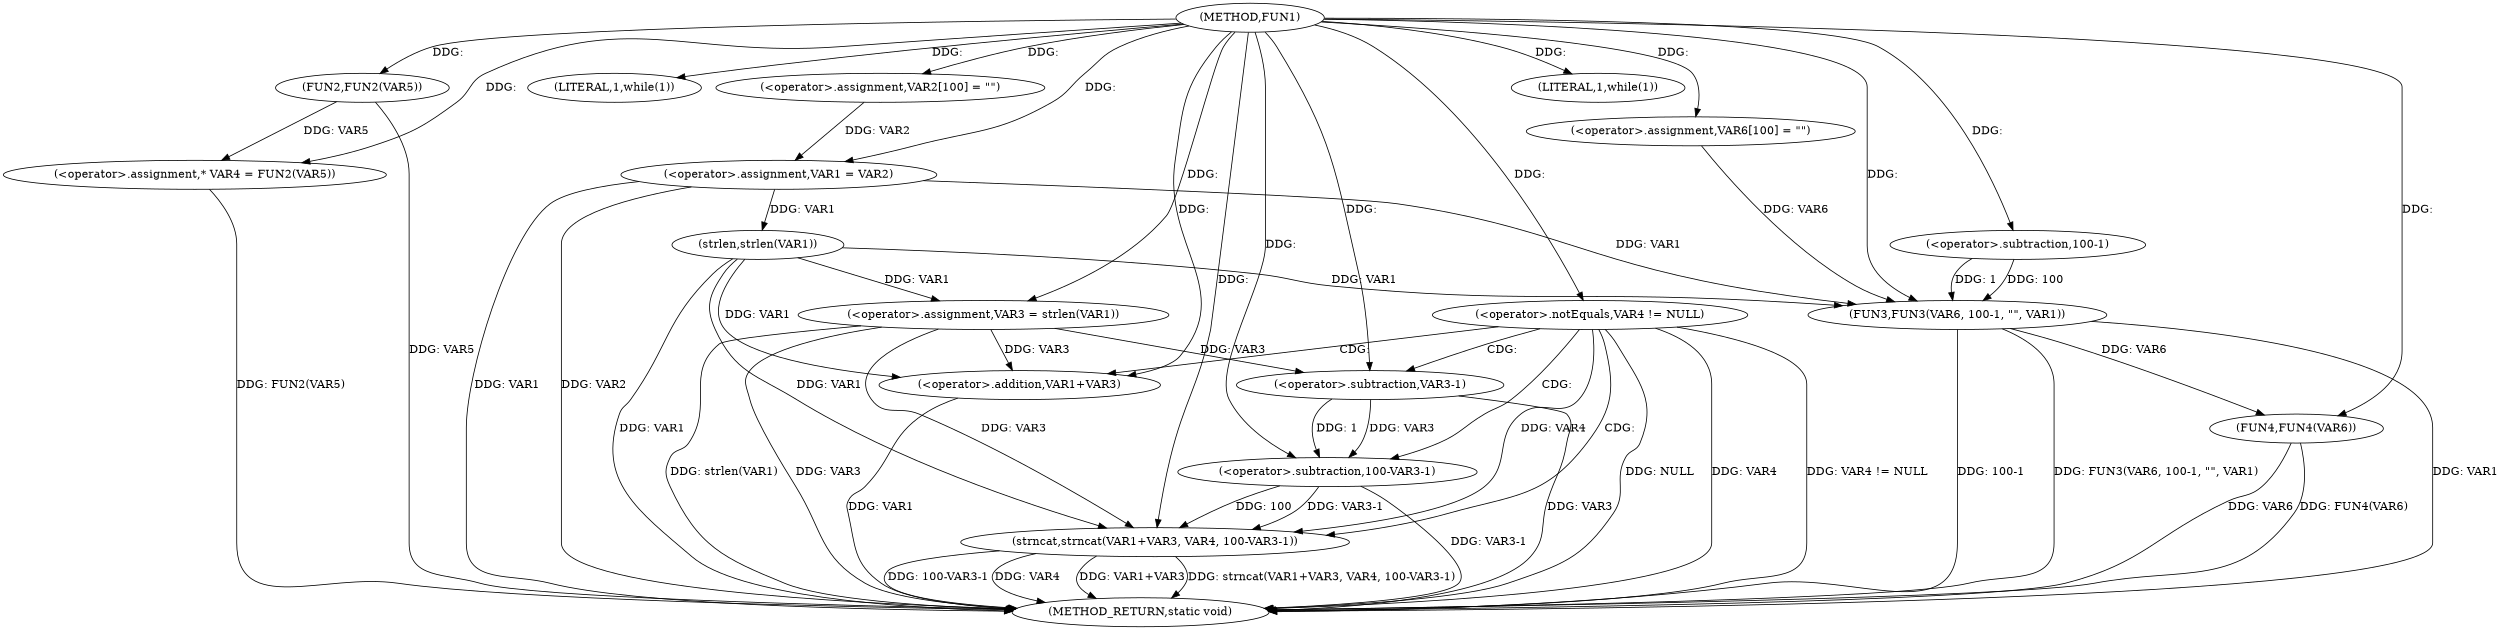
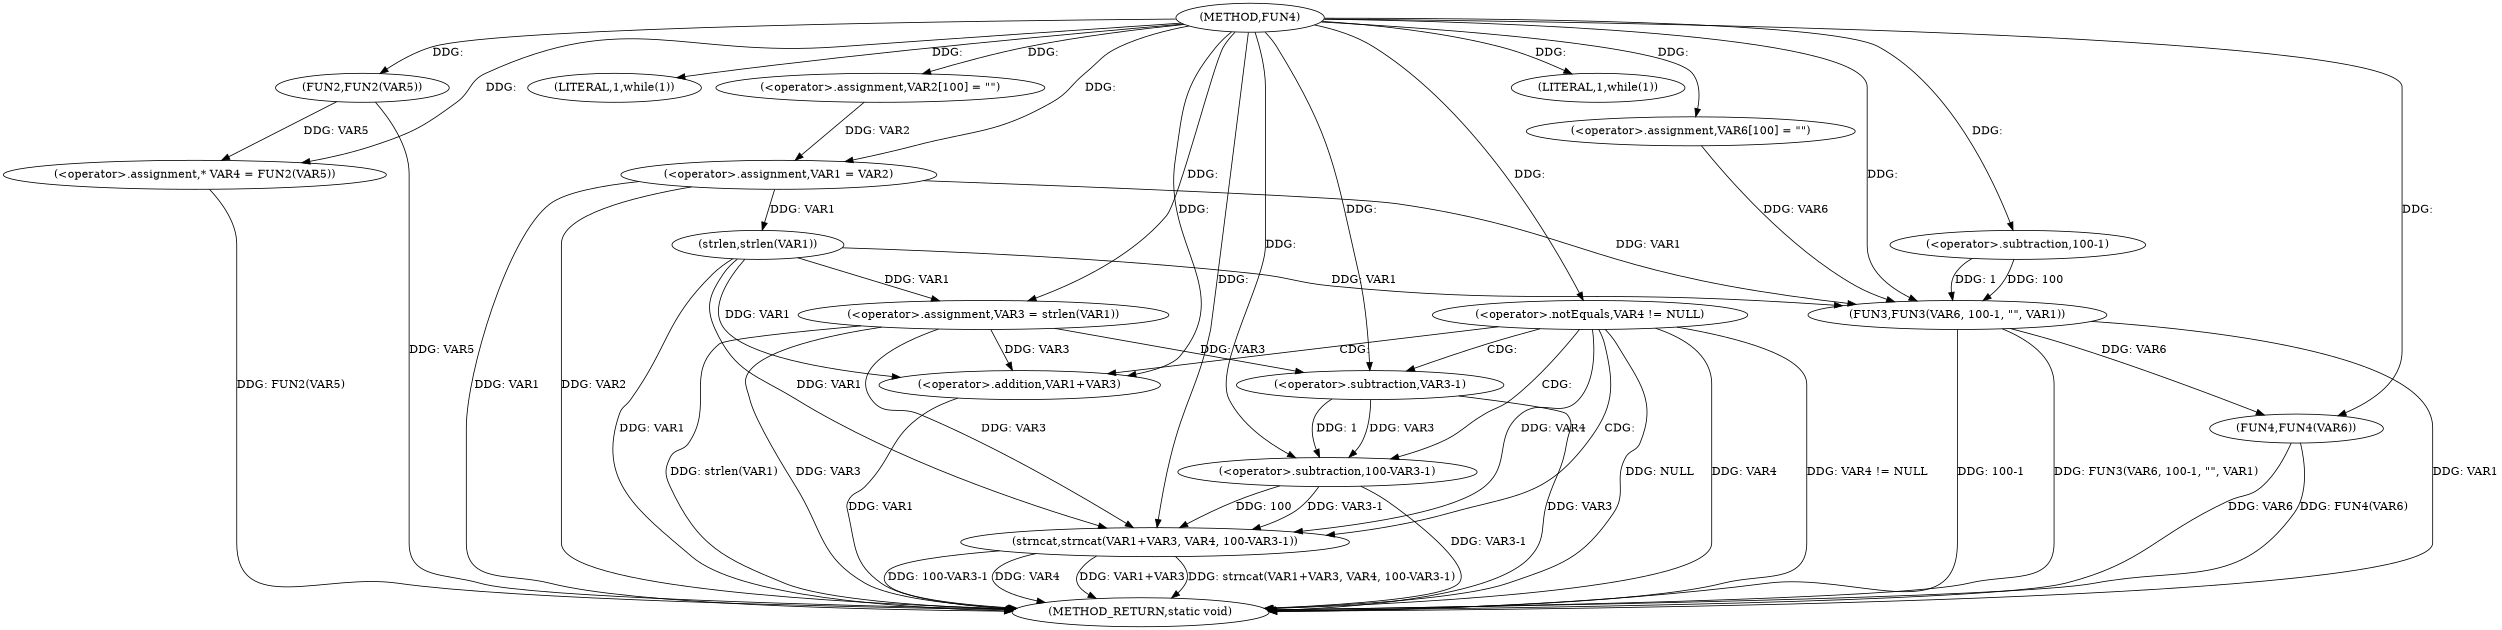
(1250, 18) -> (1250, 18)
